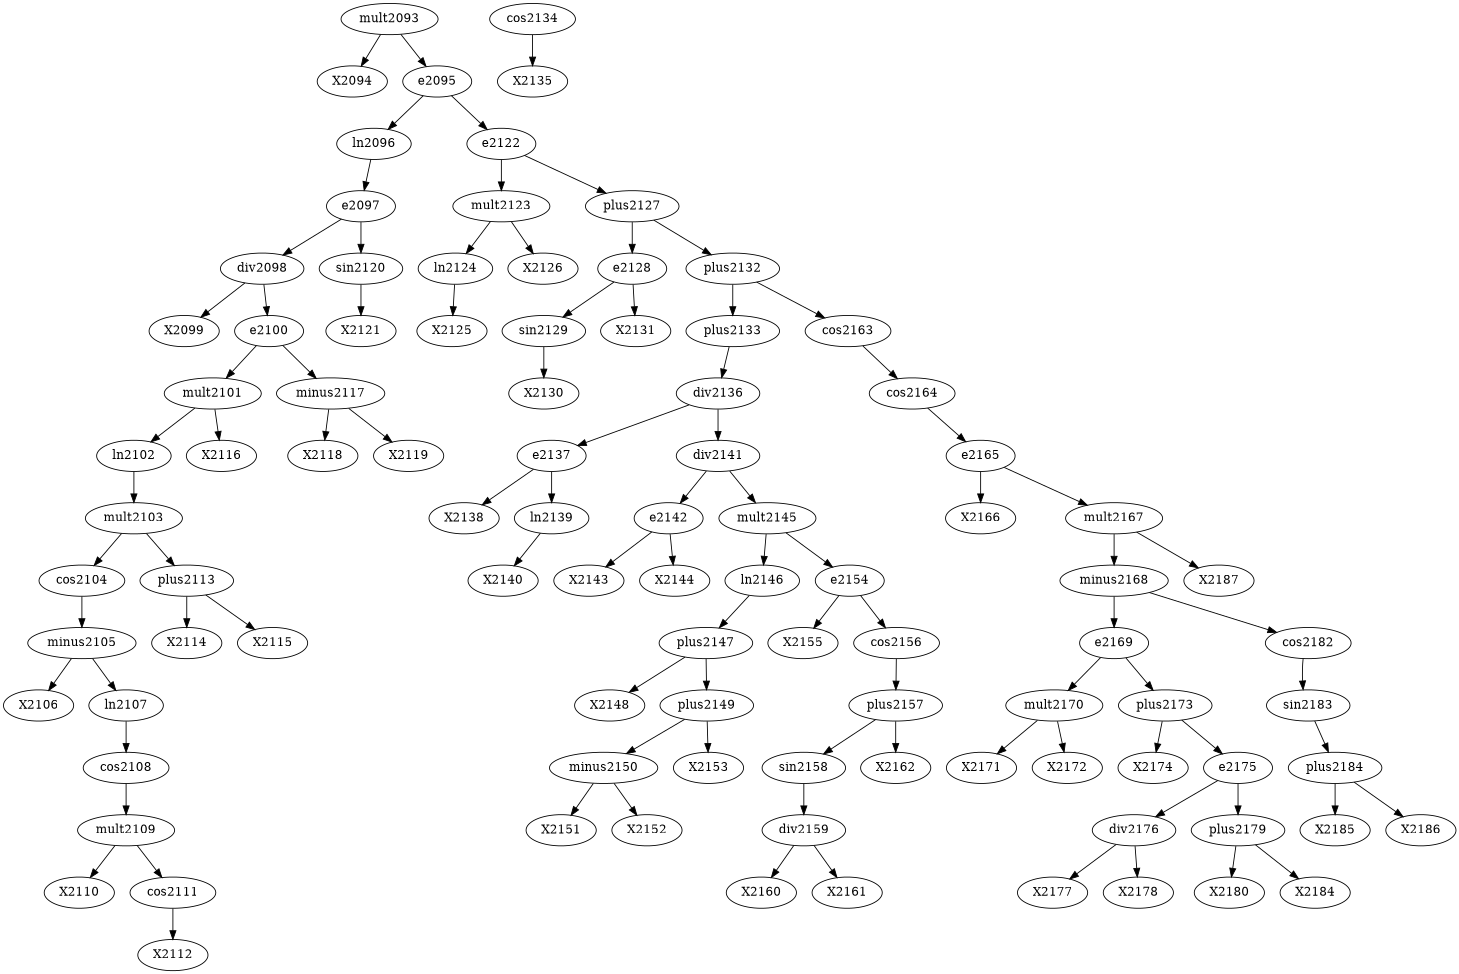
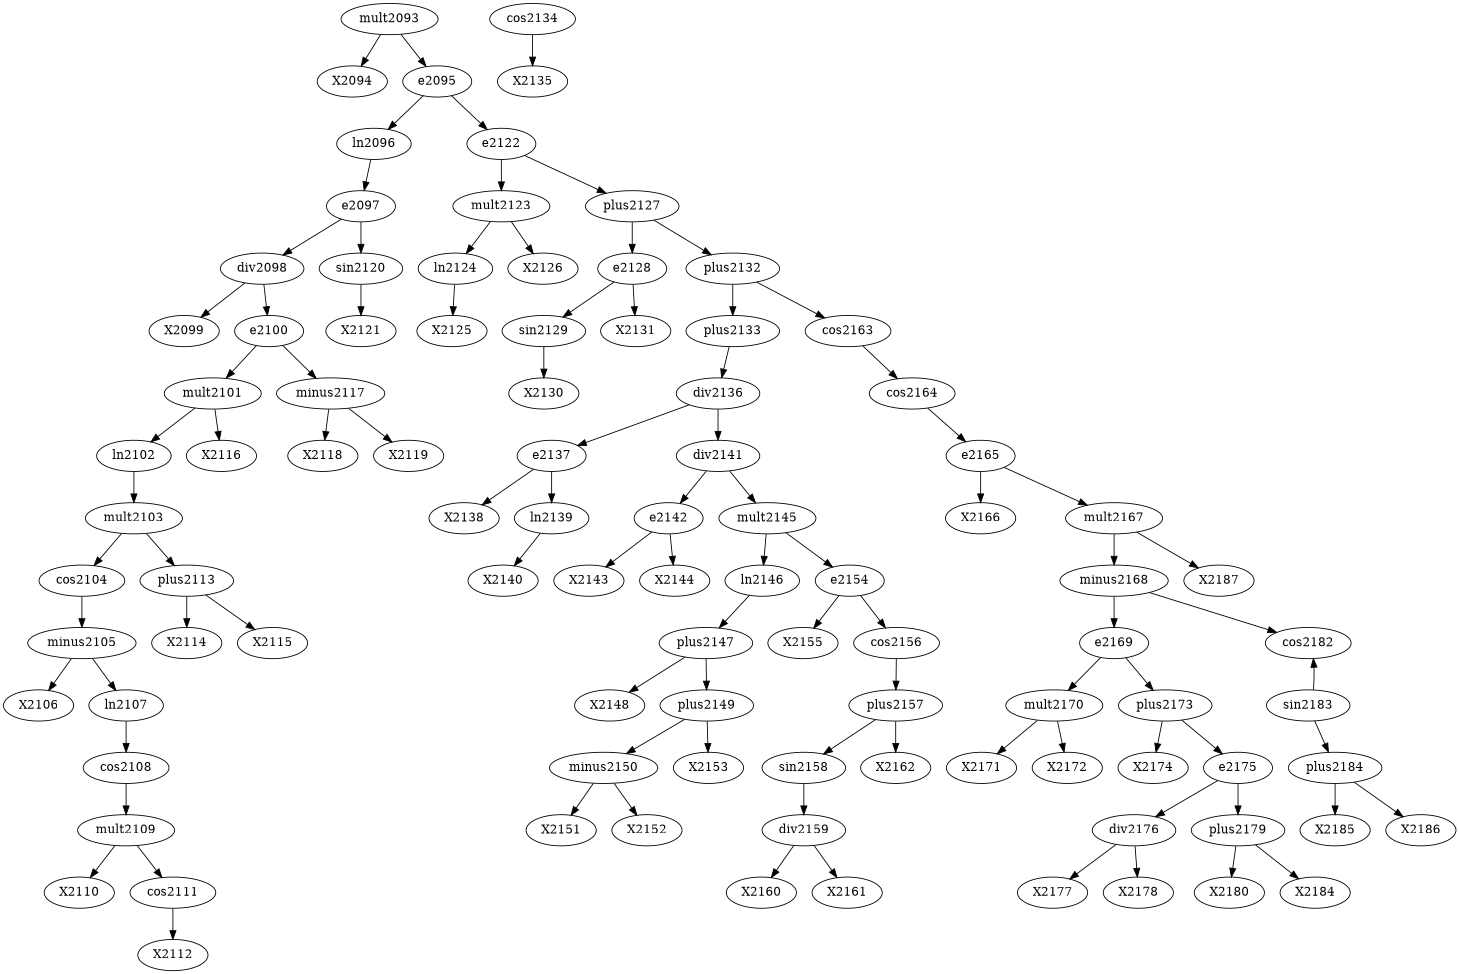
(1302, 670) -> (1314, 678)
